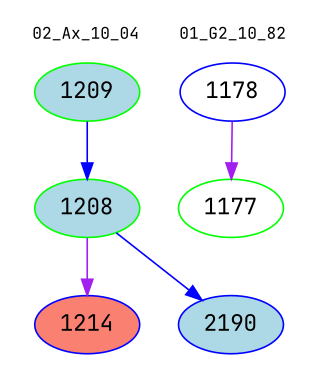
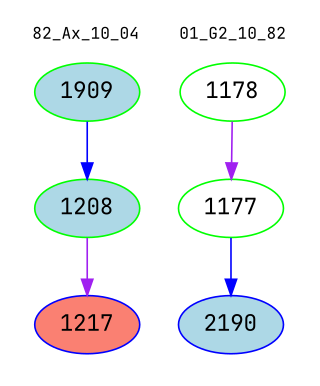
(86, 35) -> (86, 35)
(87, 92) -> (87, 92)
(233, 92) -> (233, 92)
(144, 254) -> (231, 259)
(87, 325) -> (87, 325)
